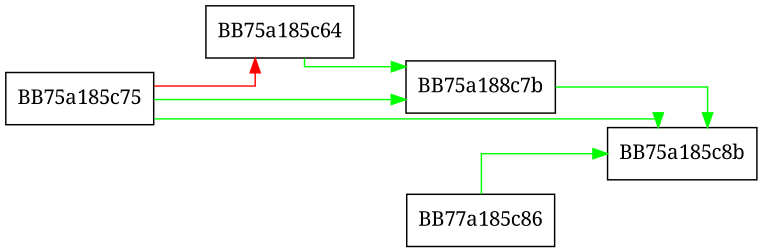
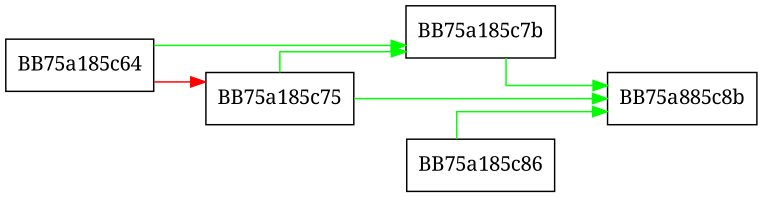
(211, 86) -> (173, 82)
(481, 87) -> (481, 32)
(682, 154) -> (682, 99)
(481, 220) -> (481, 165)
